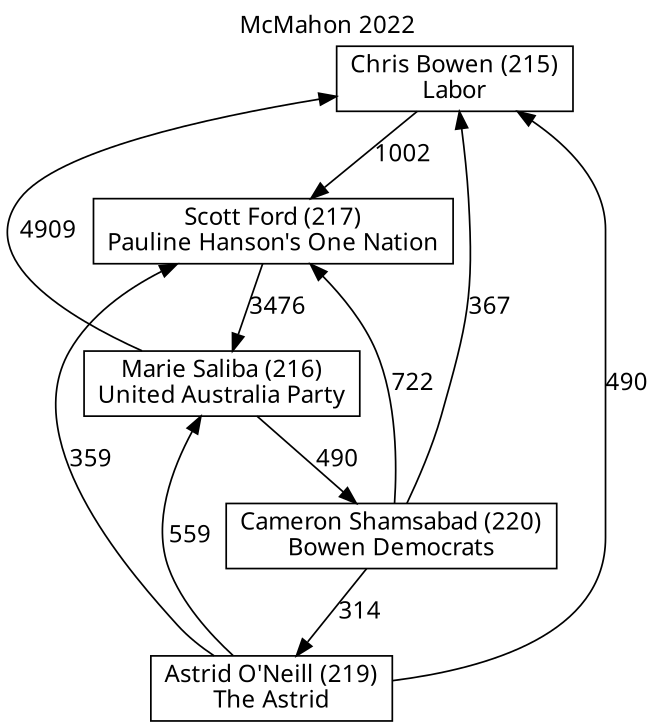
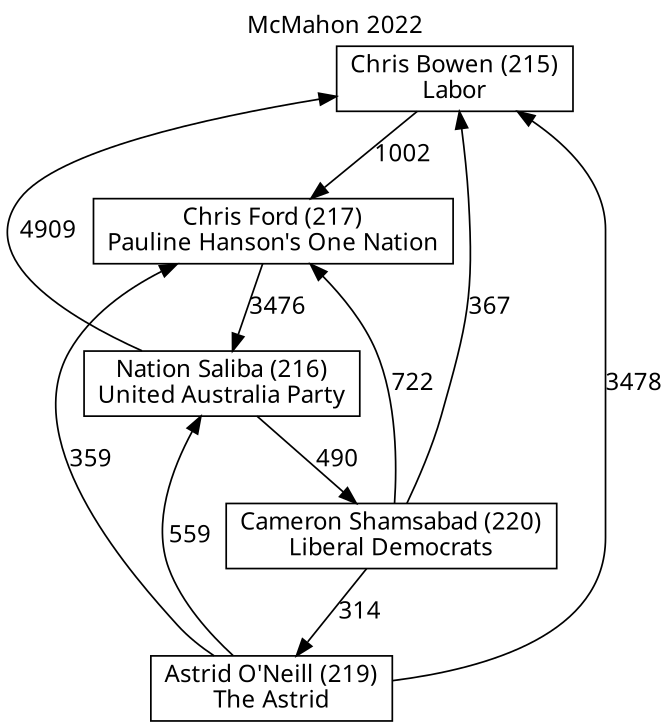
(273, 231) -> (273, 231)
(222, 384) -> (222, 384)
(627, 384) -> (635, 384)
(391, 536) -> (391, 536)
